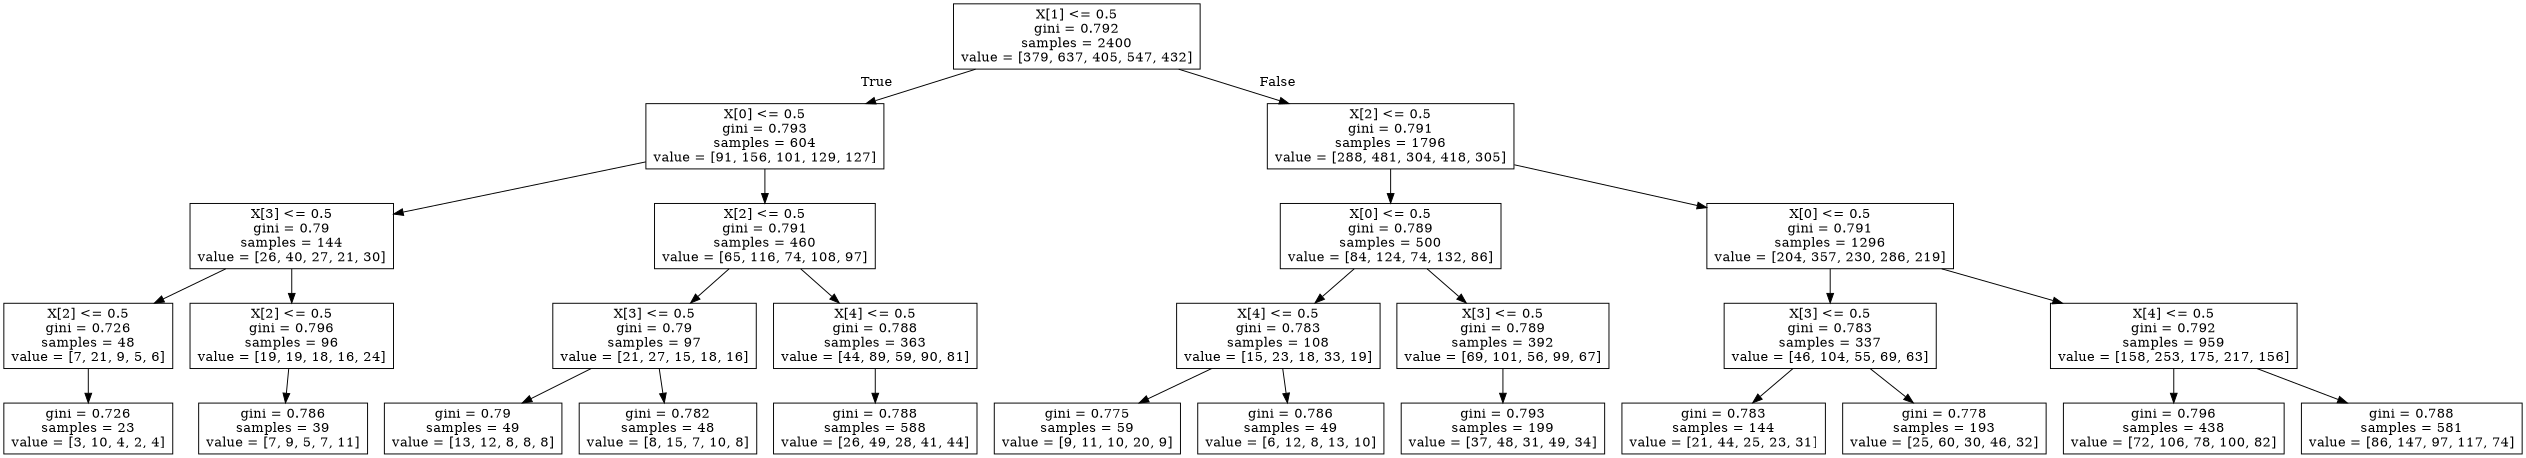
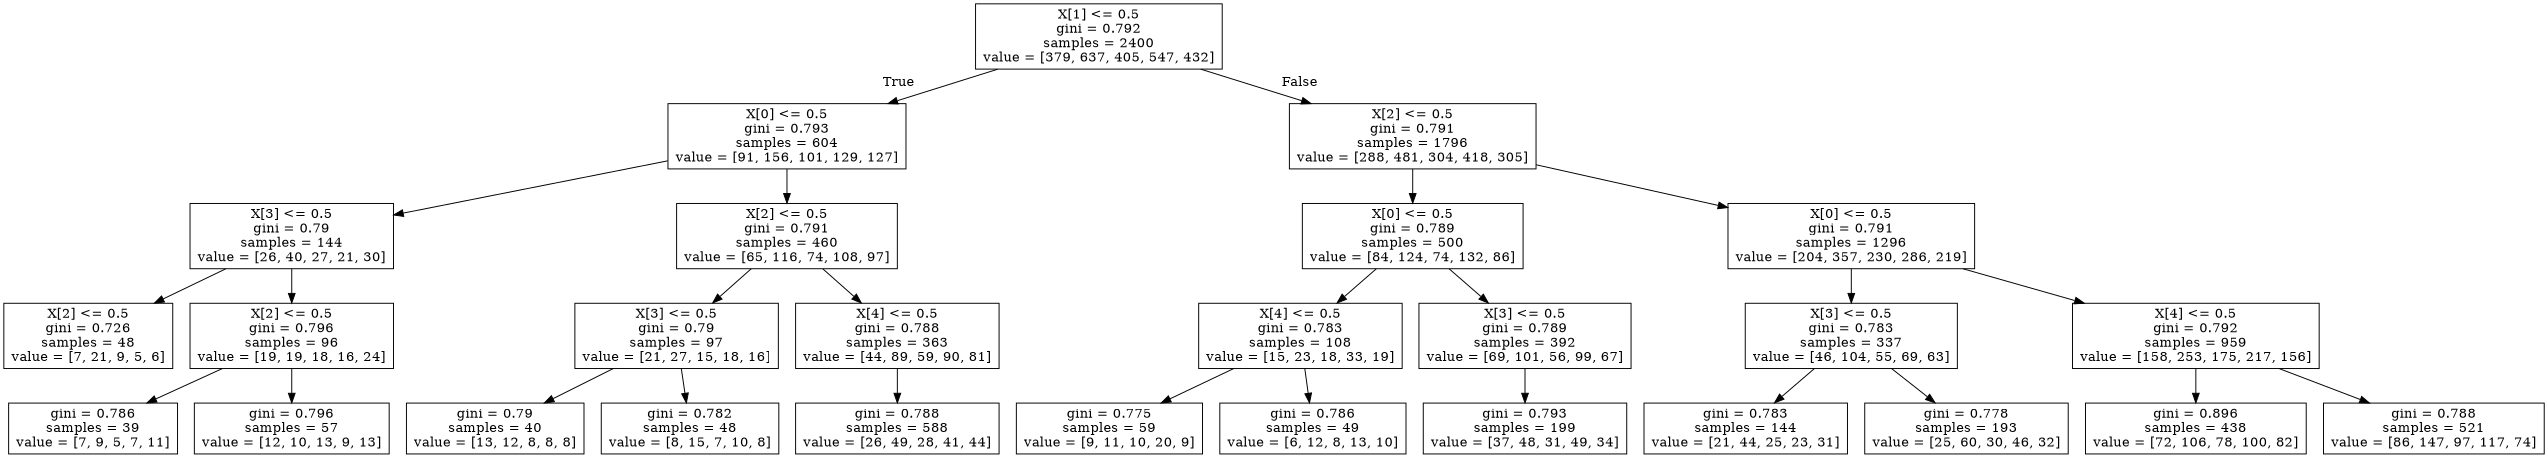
(88, 429) -> none
none -> (292, 429)
(473, 429) -> (495, 429)
(2174, 429) -> (2196, 429)
(2412, 429) -> (2434, 429)
